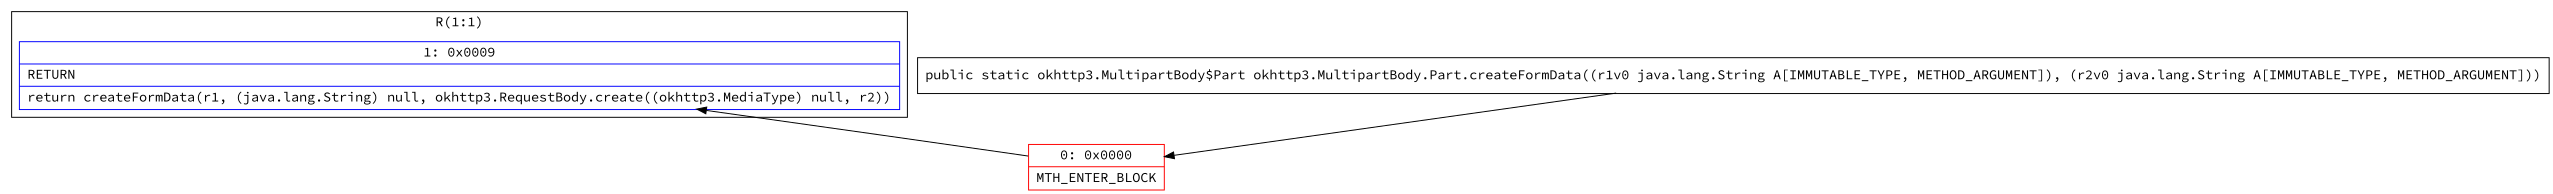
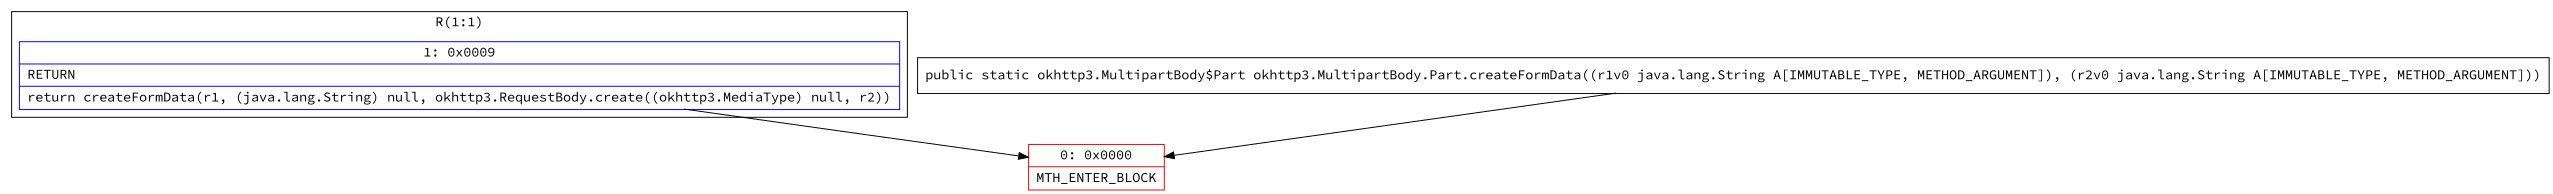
(867, 133) -> (851, 133)
